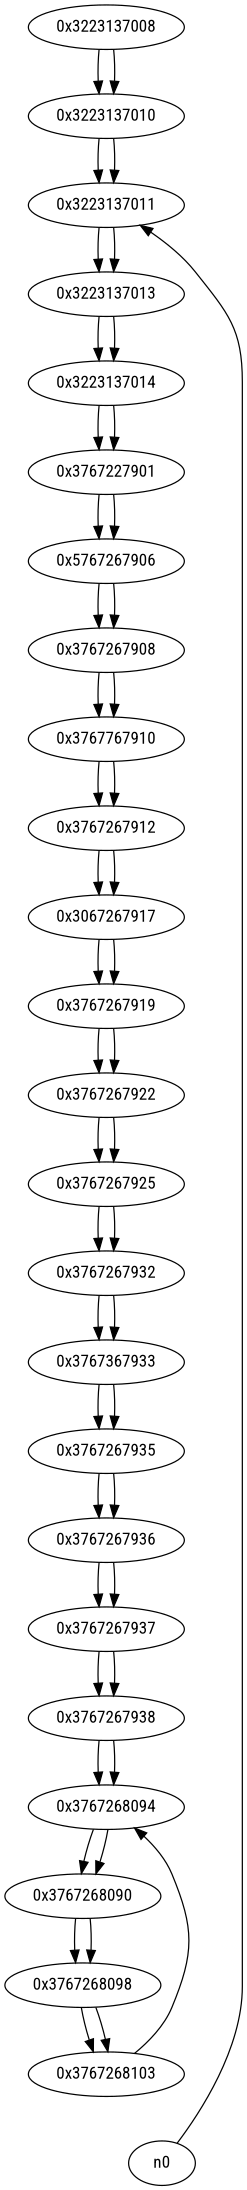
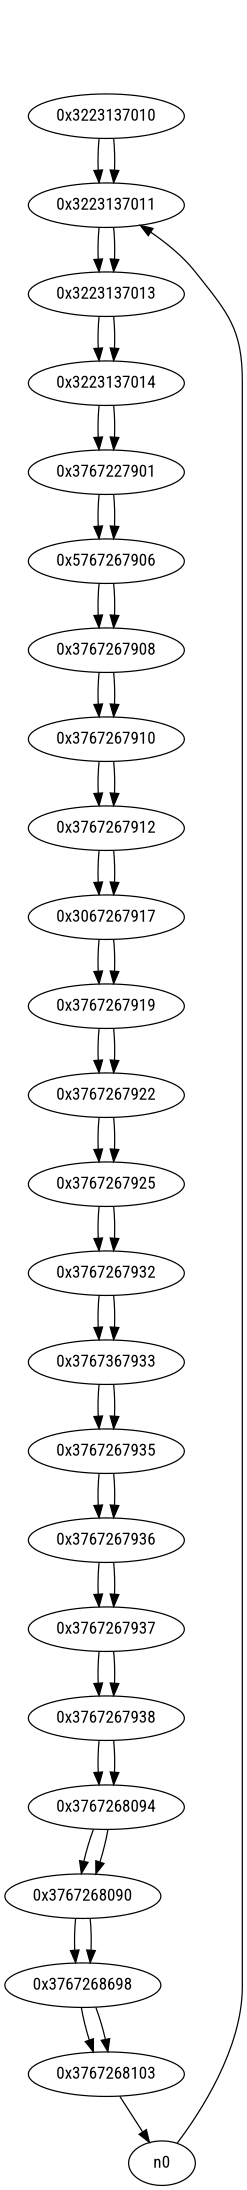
(106, 27) -> none
(106, 739) -> (106, 739)
(188, 1947) -> (131, 2114)
(83, 1985) -> (83, 1985)
